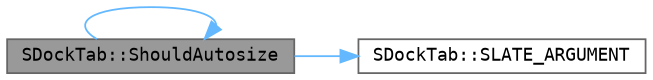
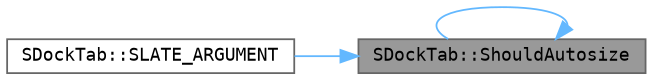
(317, 56) -> (317, 56)
